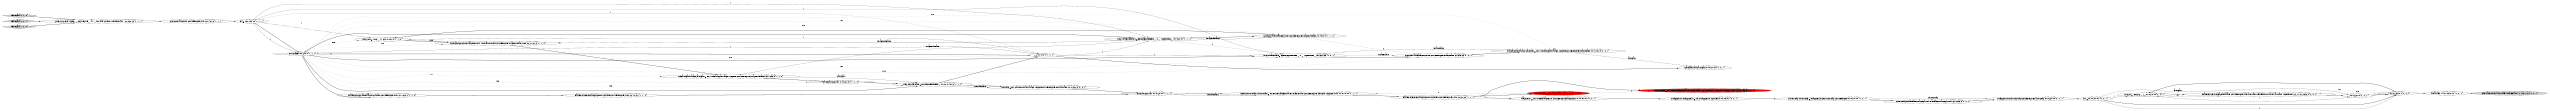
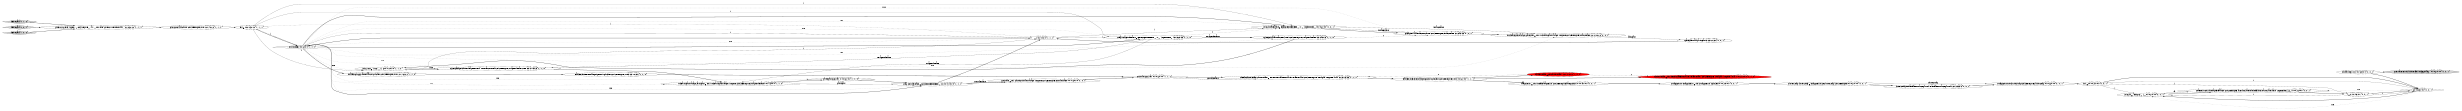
(1366, 69) -> (1368, 42)
(2178, 91) -> (2175, 84)
(2422, 93) -> (2394, 79)
